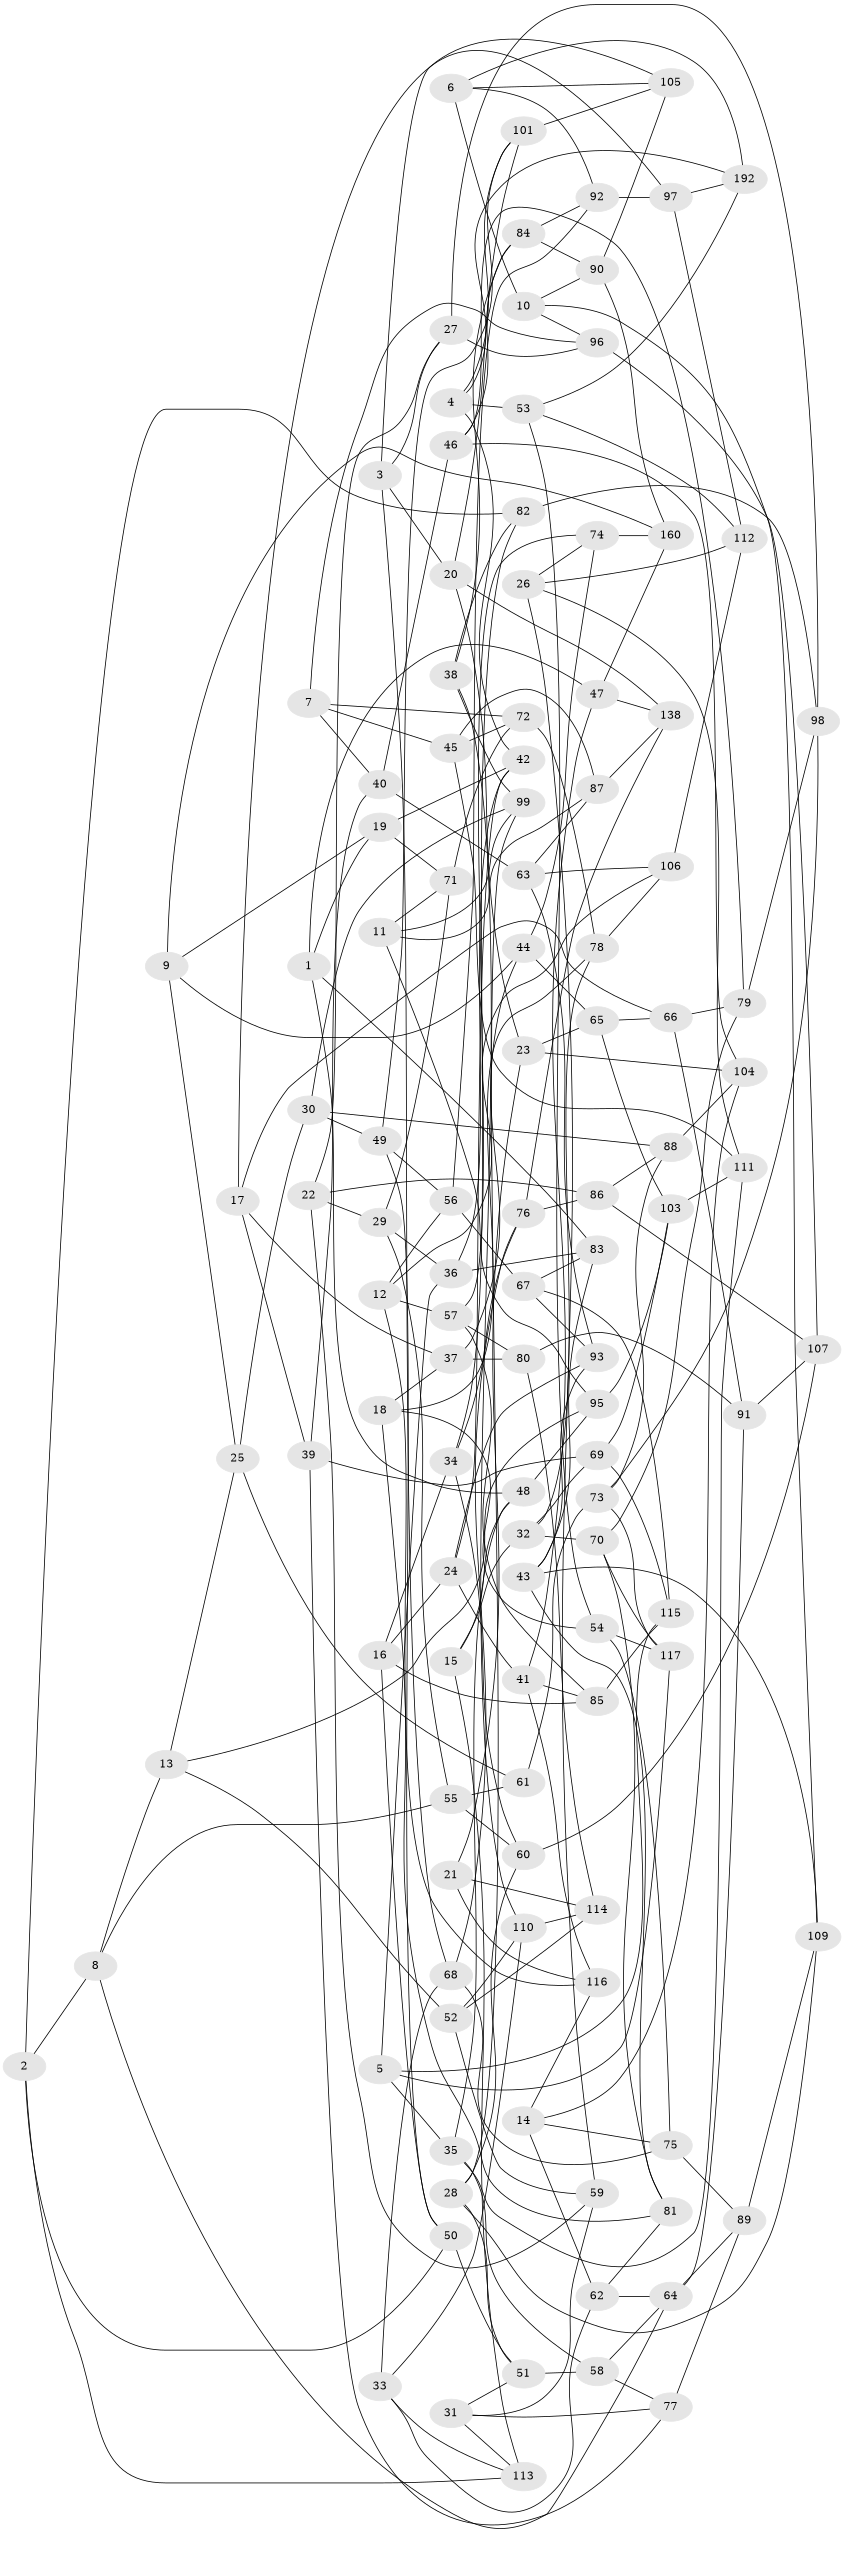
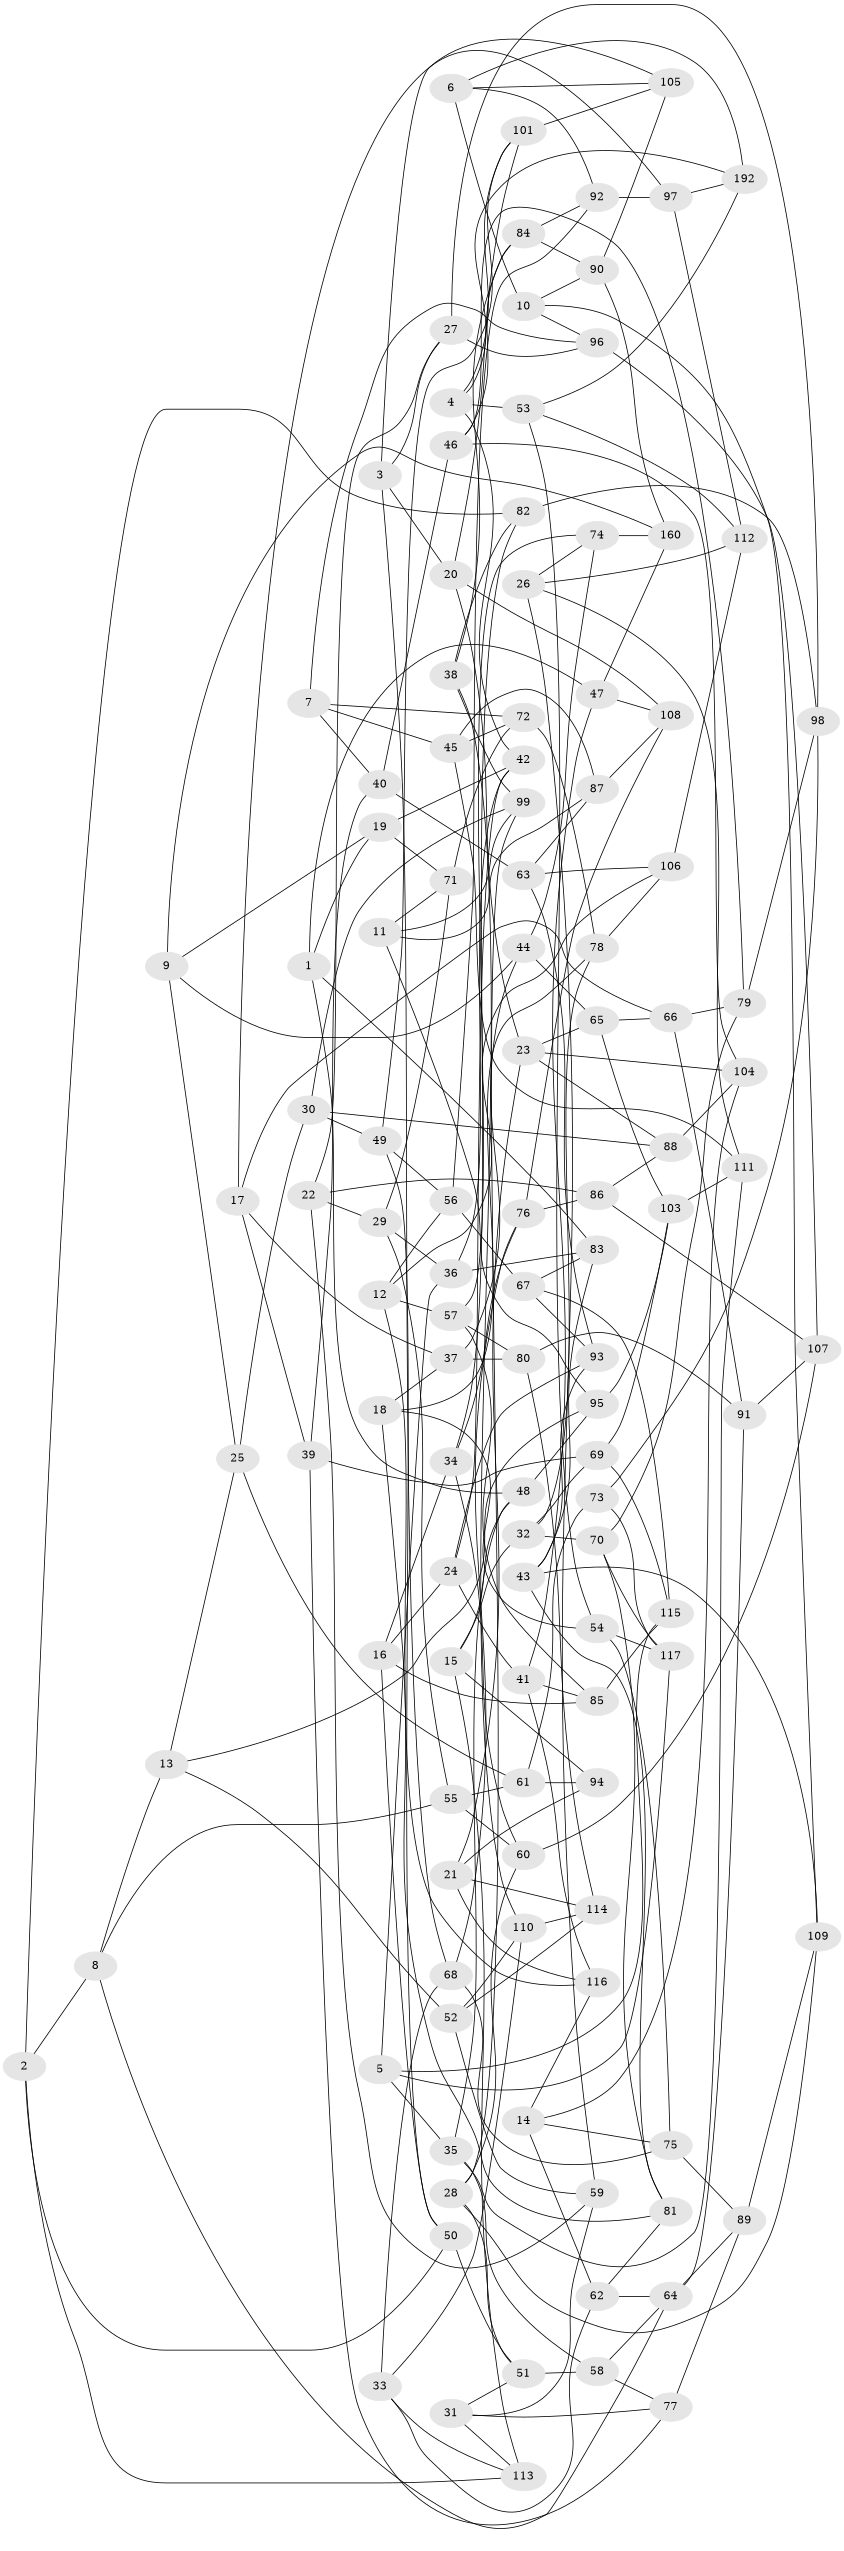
(671, 716) -> (671, 716)
(639, 1317) -> (597, 1099)
none -> (597, 1783)
